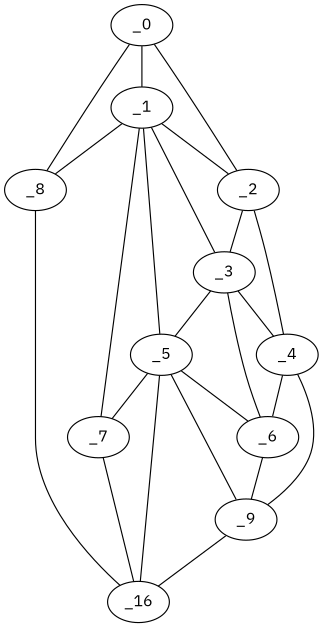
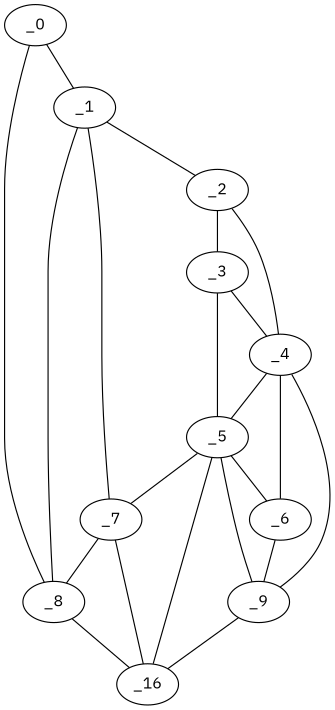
(196, 107) -> none
(183, 190) -> none
(152, 231) -> (249, 396)
(241, 356) -> none
none -> (82, 561)
